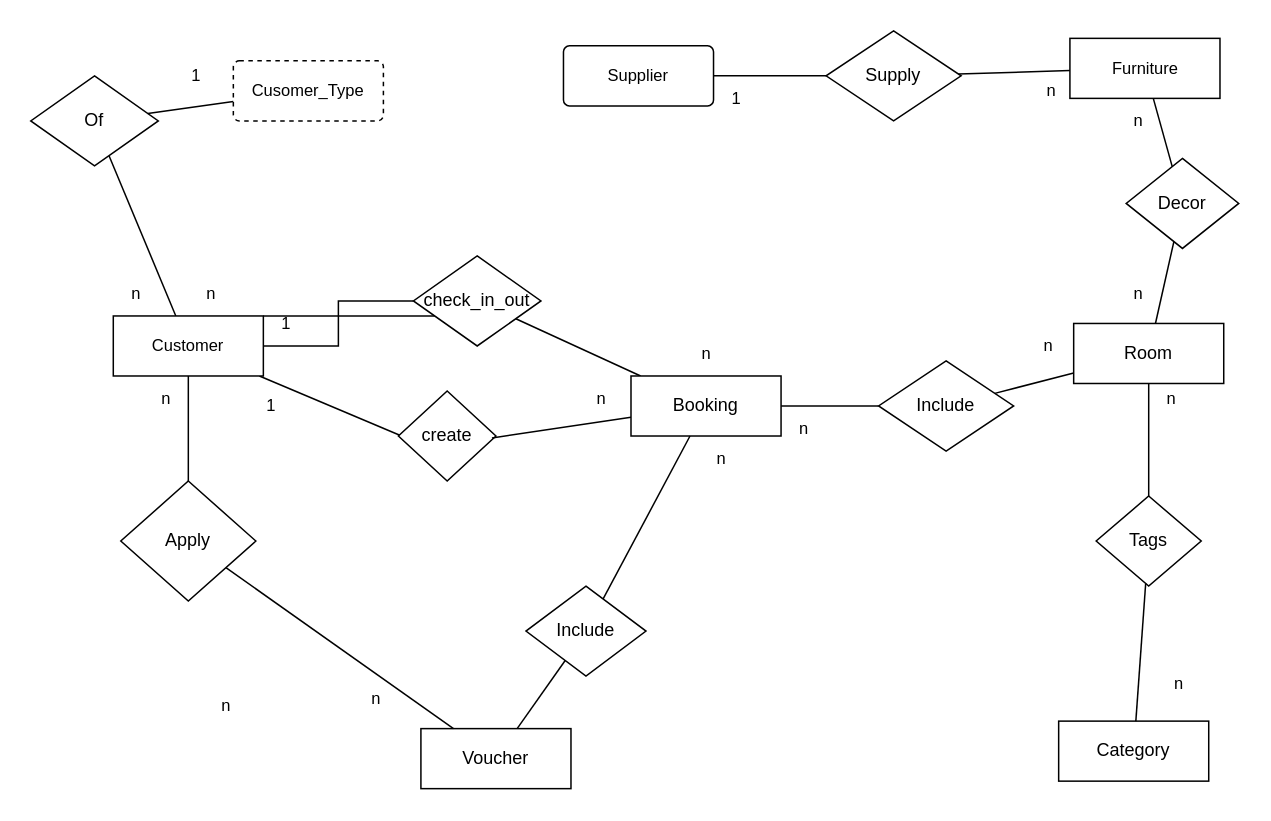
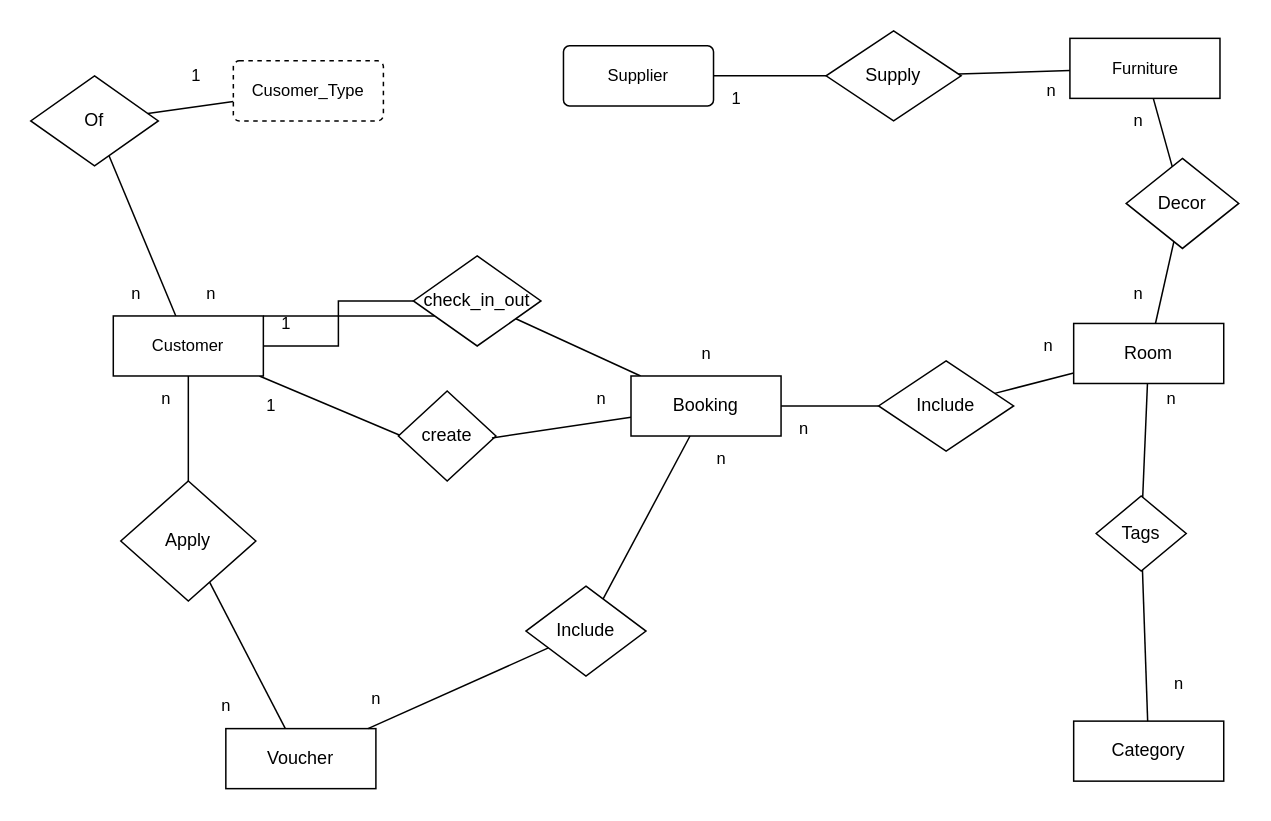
(1148, 541) -> (1141, 533)
(1133, 751) -> (1148, 751)
(496, 758) -> (301, 758)
